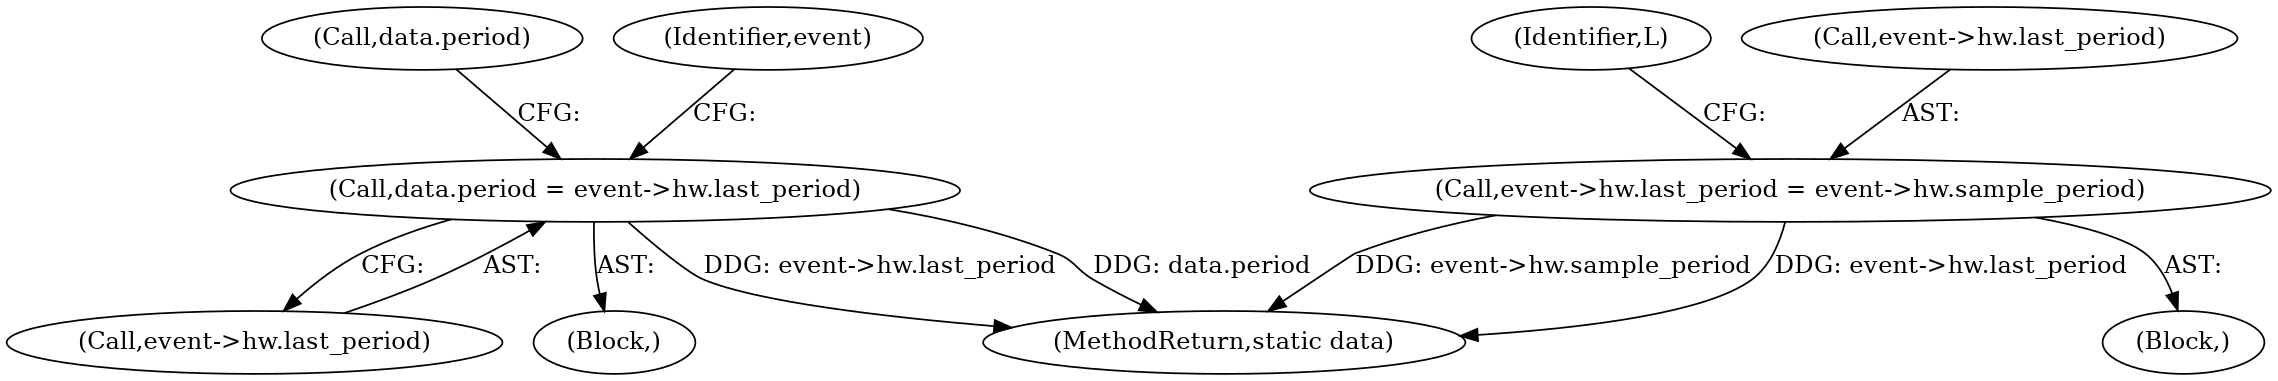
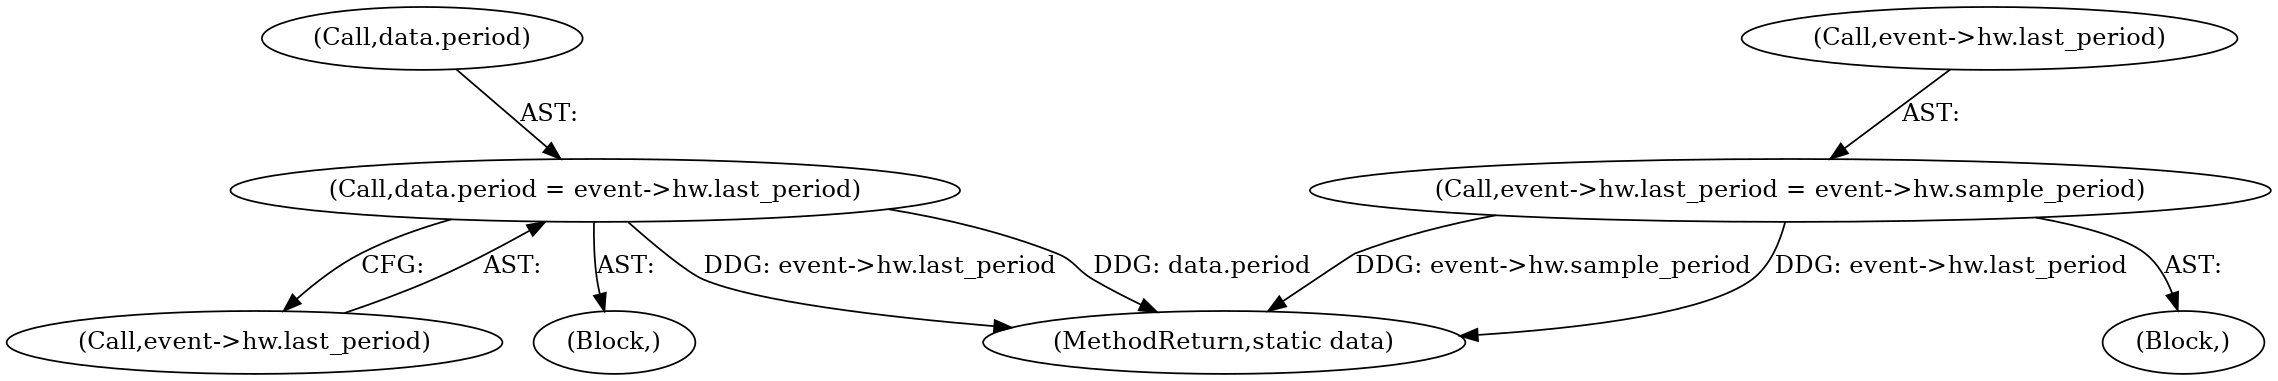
(768, 38) -> none
(1591, 38) -> none
(553, 114) -> (553, 114)
